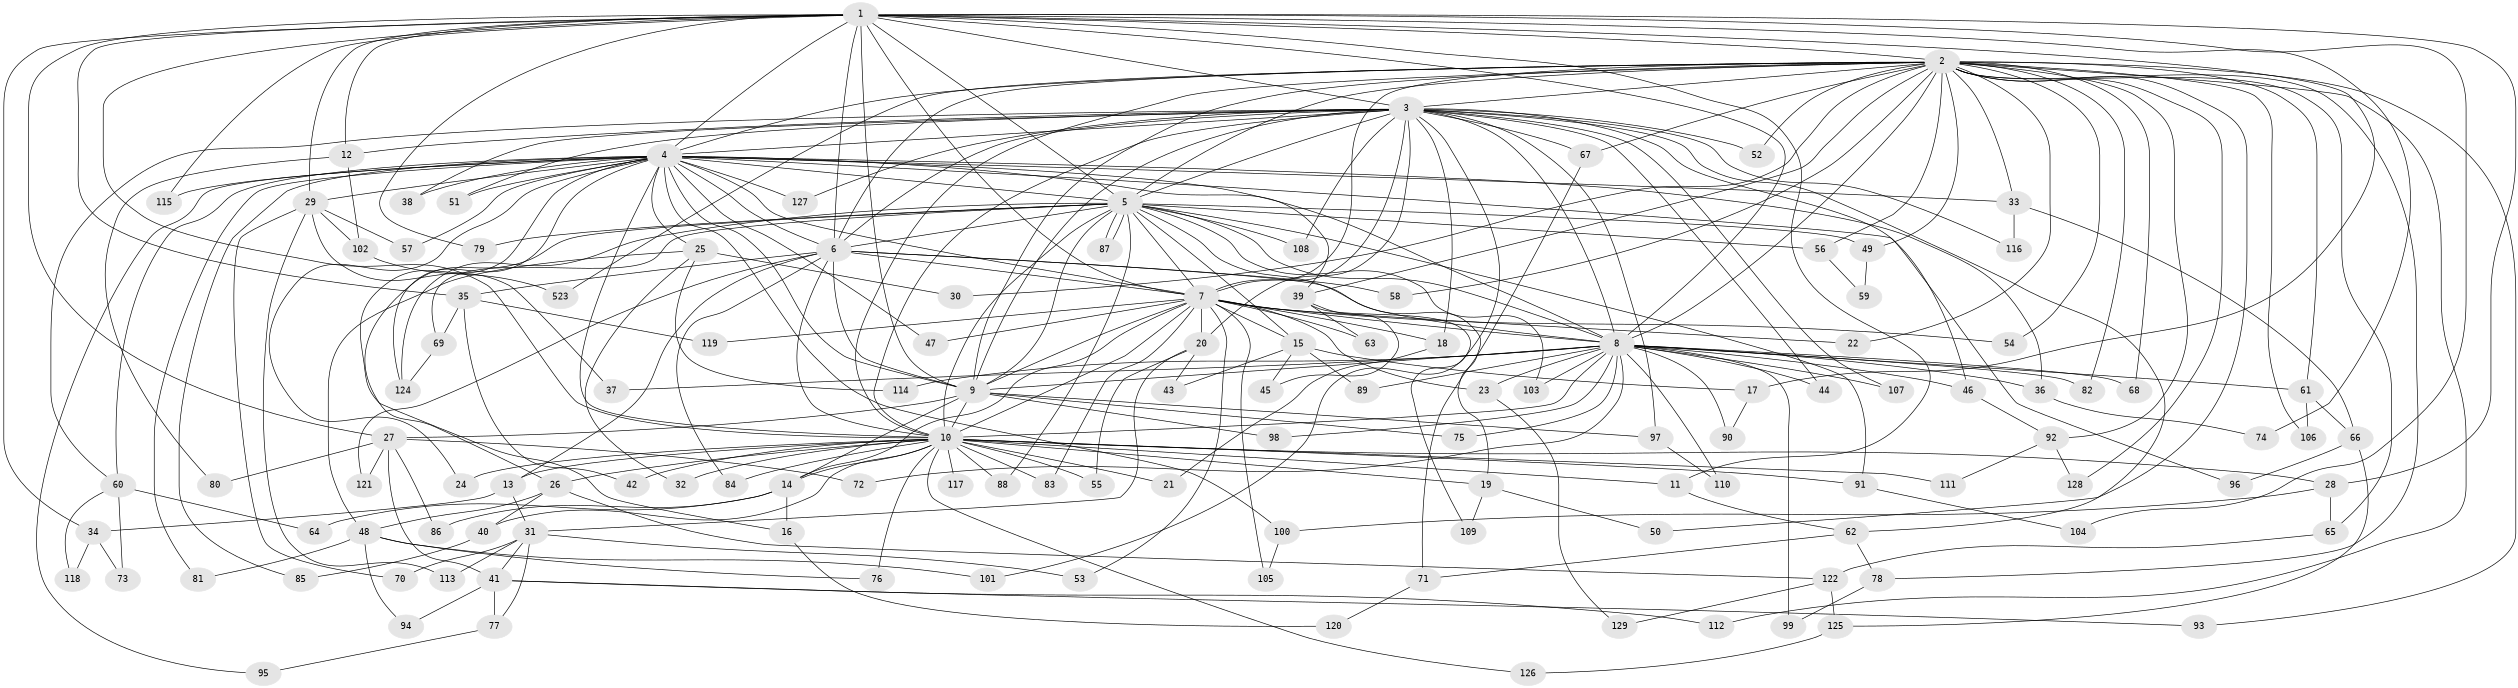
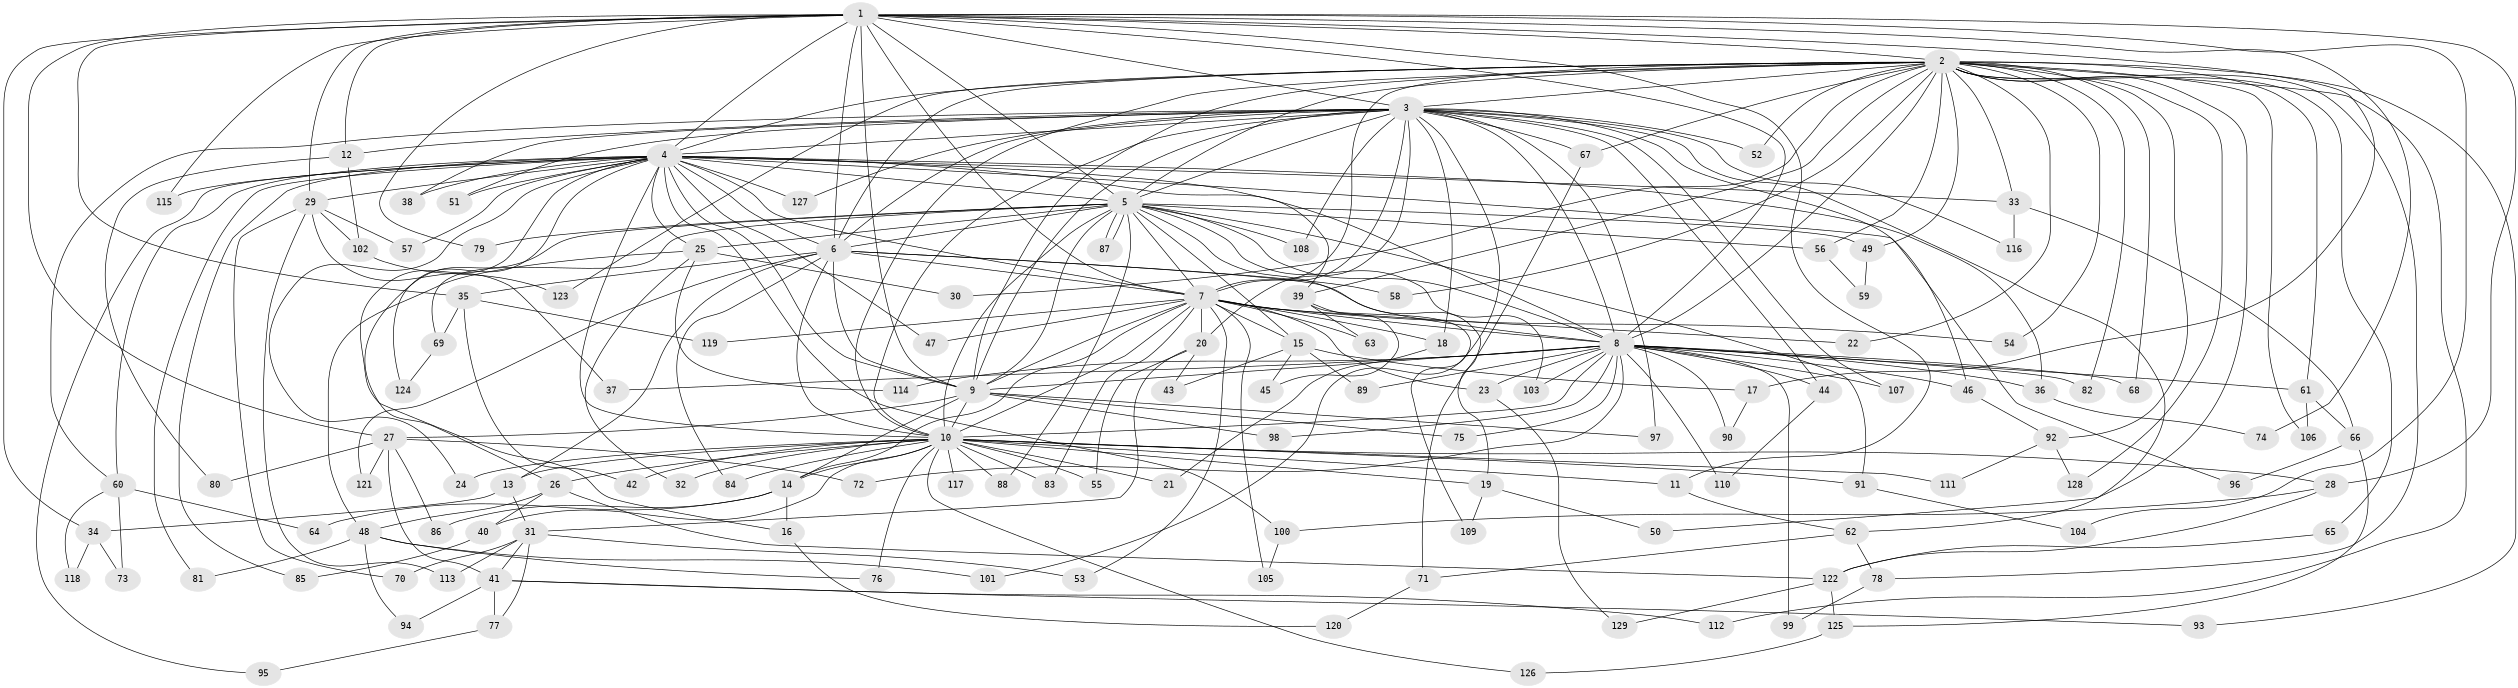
(134, 210) -> none
(635, 241) -> (922, 225)
(560, 297) -> (560, 297)
(1689, 462) -> (1773, 438)
(2331, 509) -> (2106, 544)
